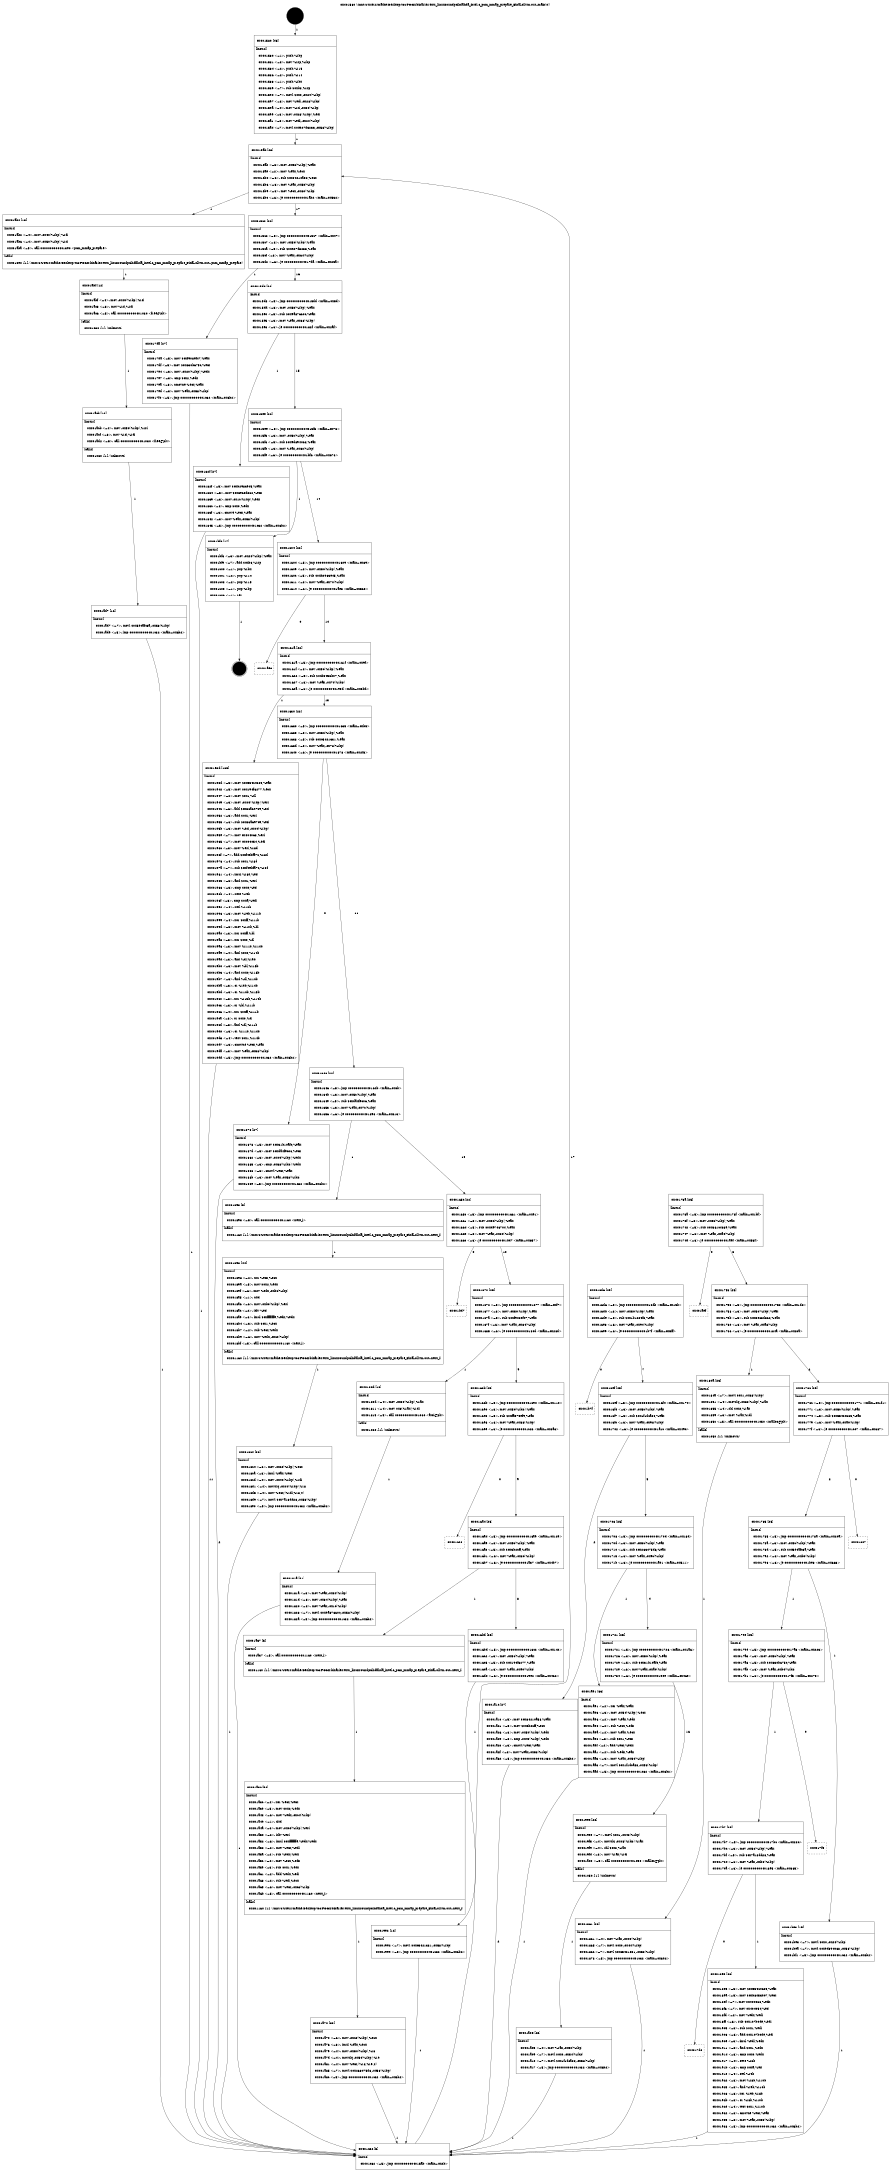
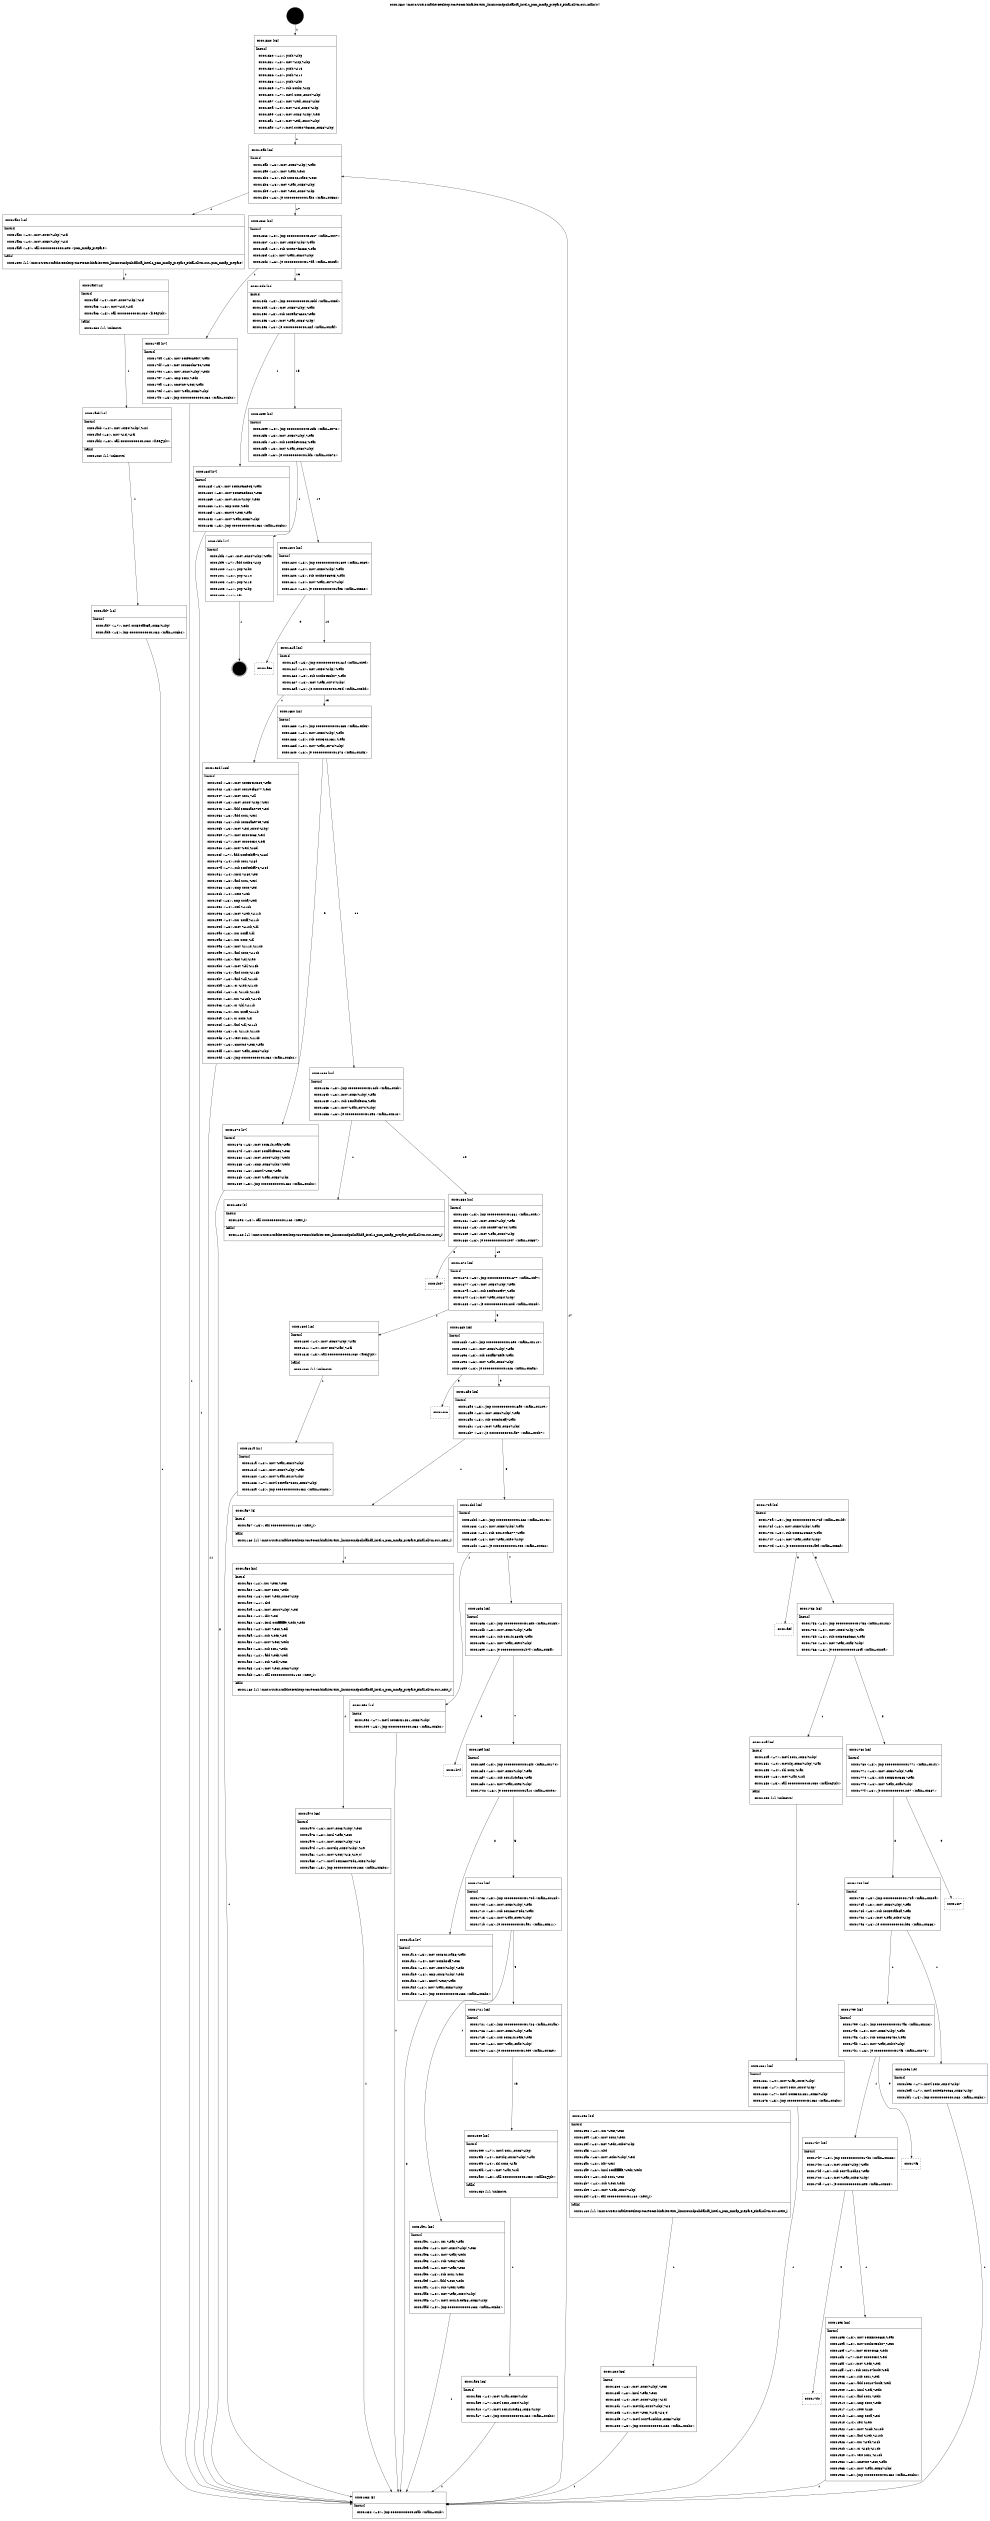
(333, 1248) -> none
none -> (509, 1577)
